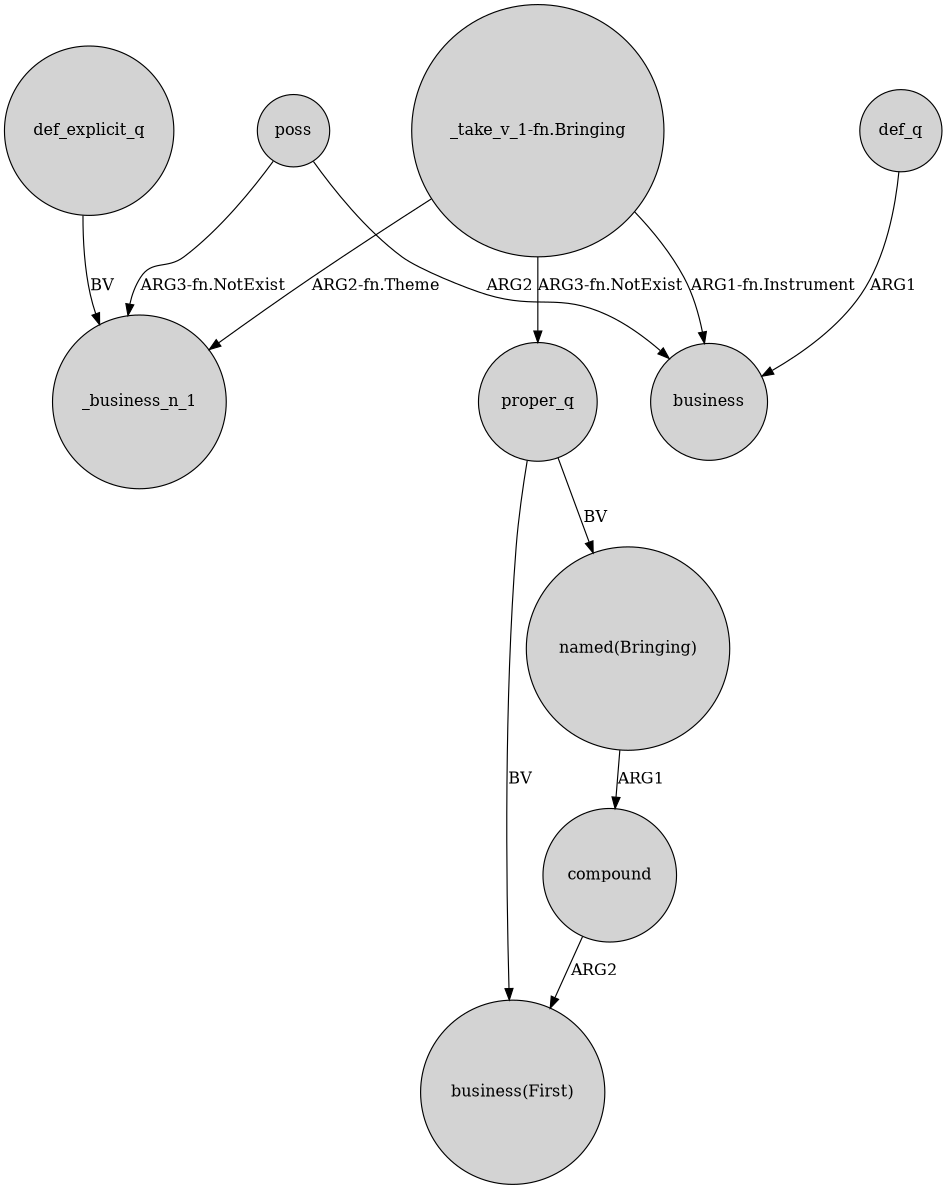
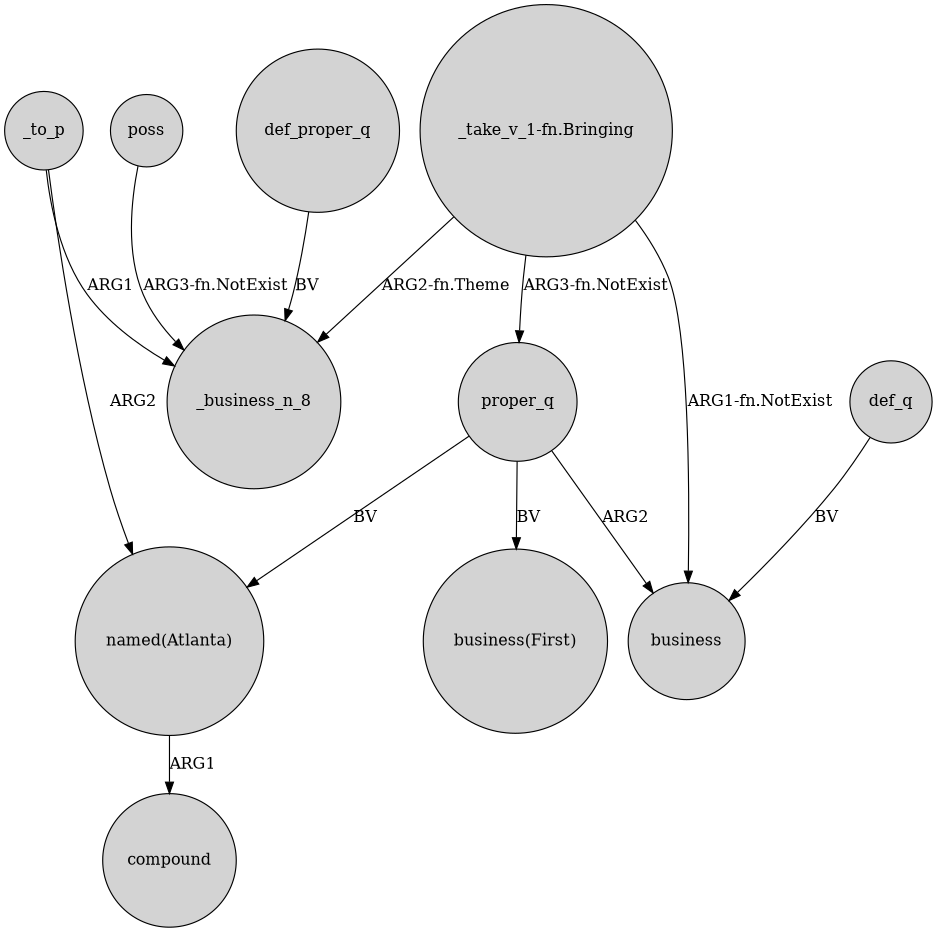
none -> (44, 131)
(89, 131) -> (318, 131)
(774, 286) -> (760, 402)
(893, 286) -> (827, 518)
(469, 289) -> (599, 517)
(139, 402) -> (254, 402)
(628, 649) -> (169, 641)
(569, 967) -> none
